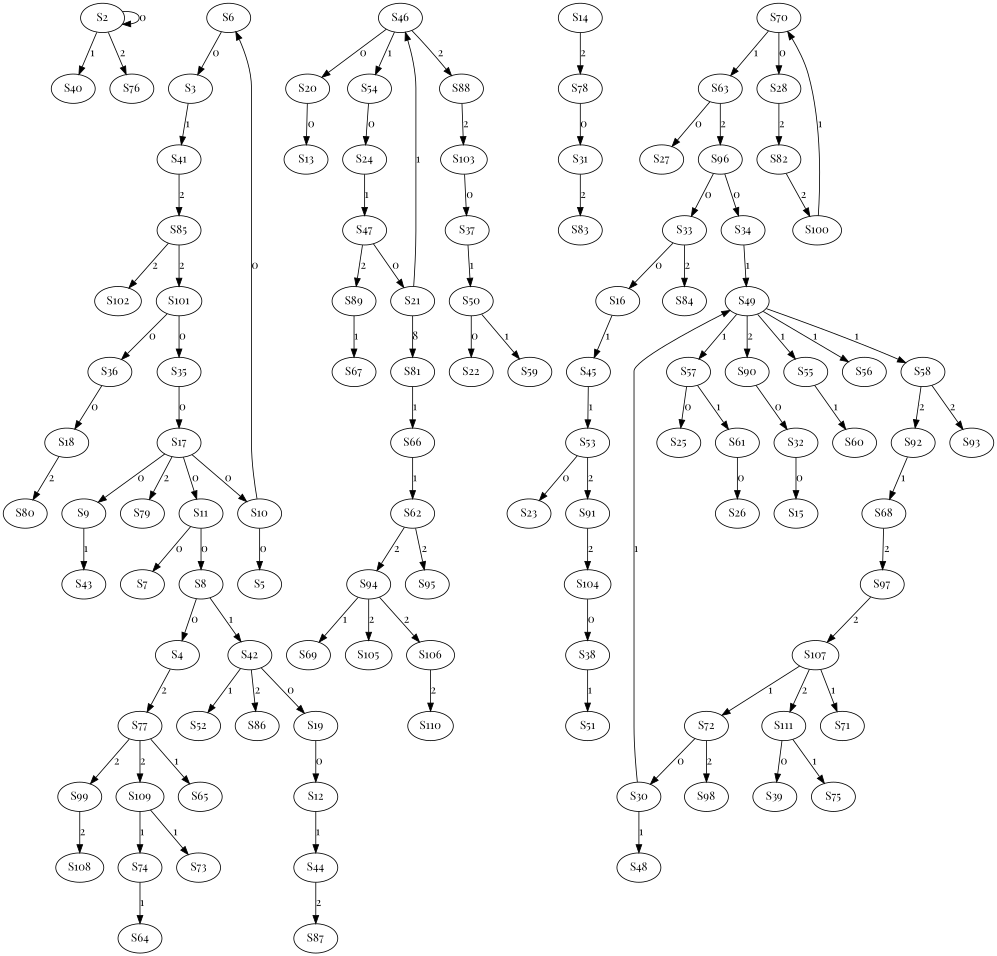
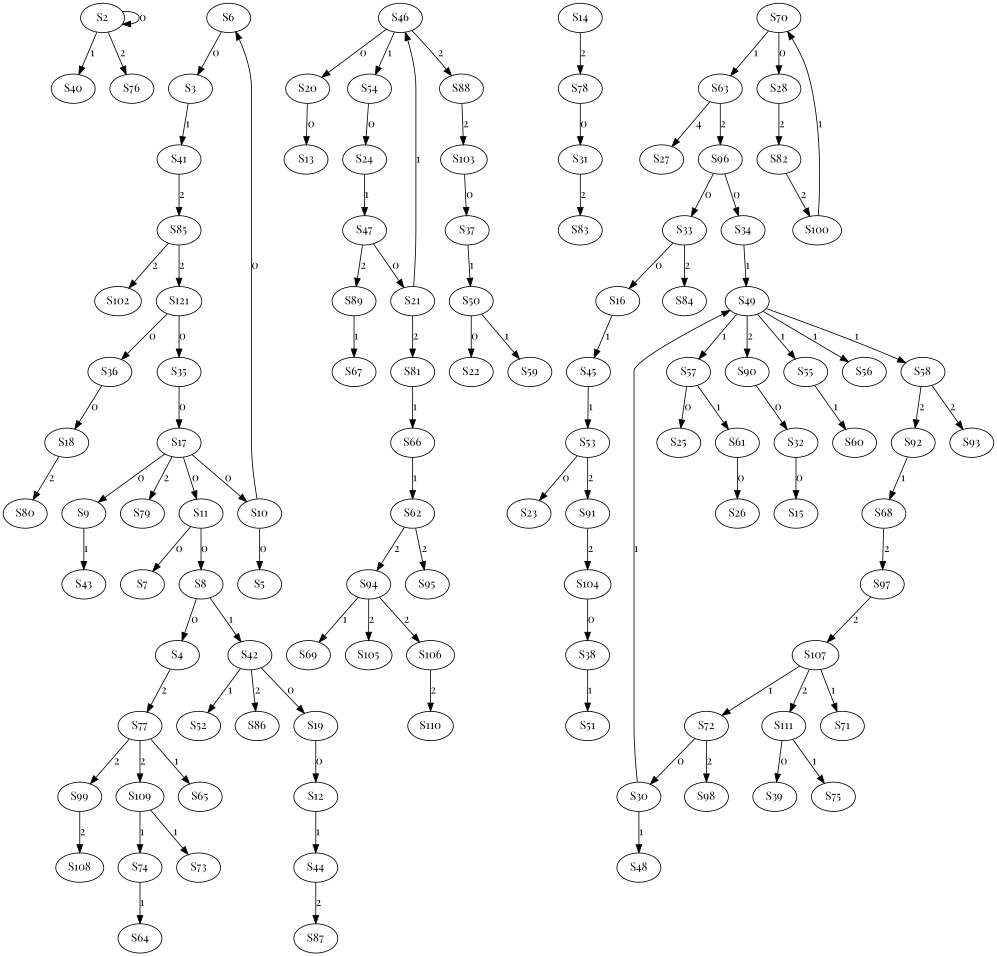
(699, 124) -> (699, 124)
(179, 301) -> (179, 301)
(415, 337) -> (415, 337)
